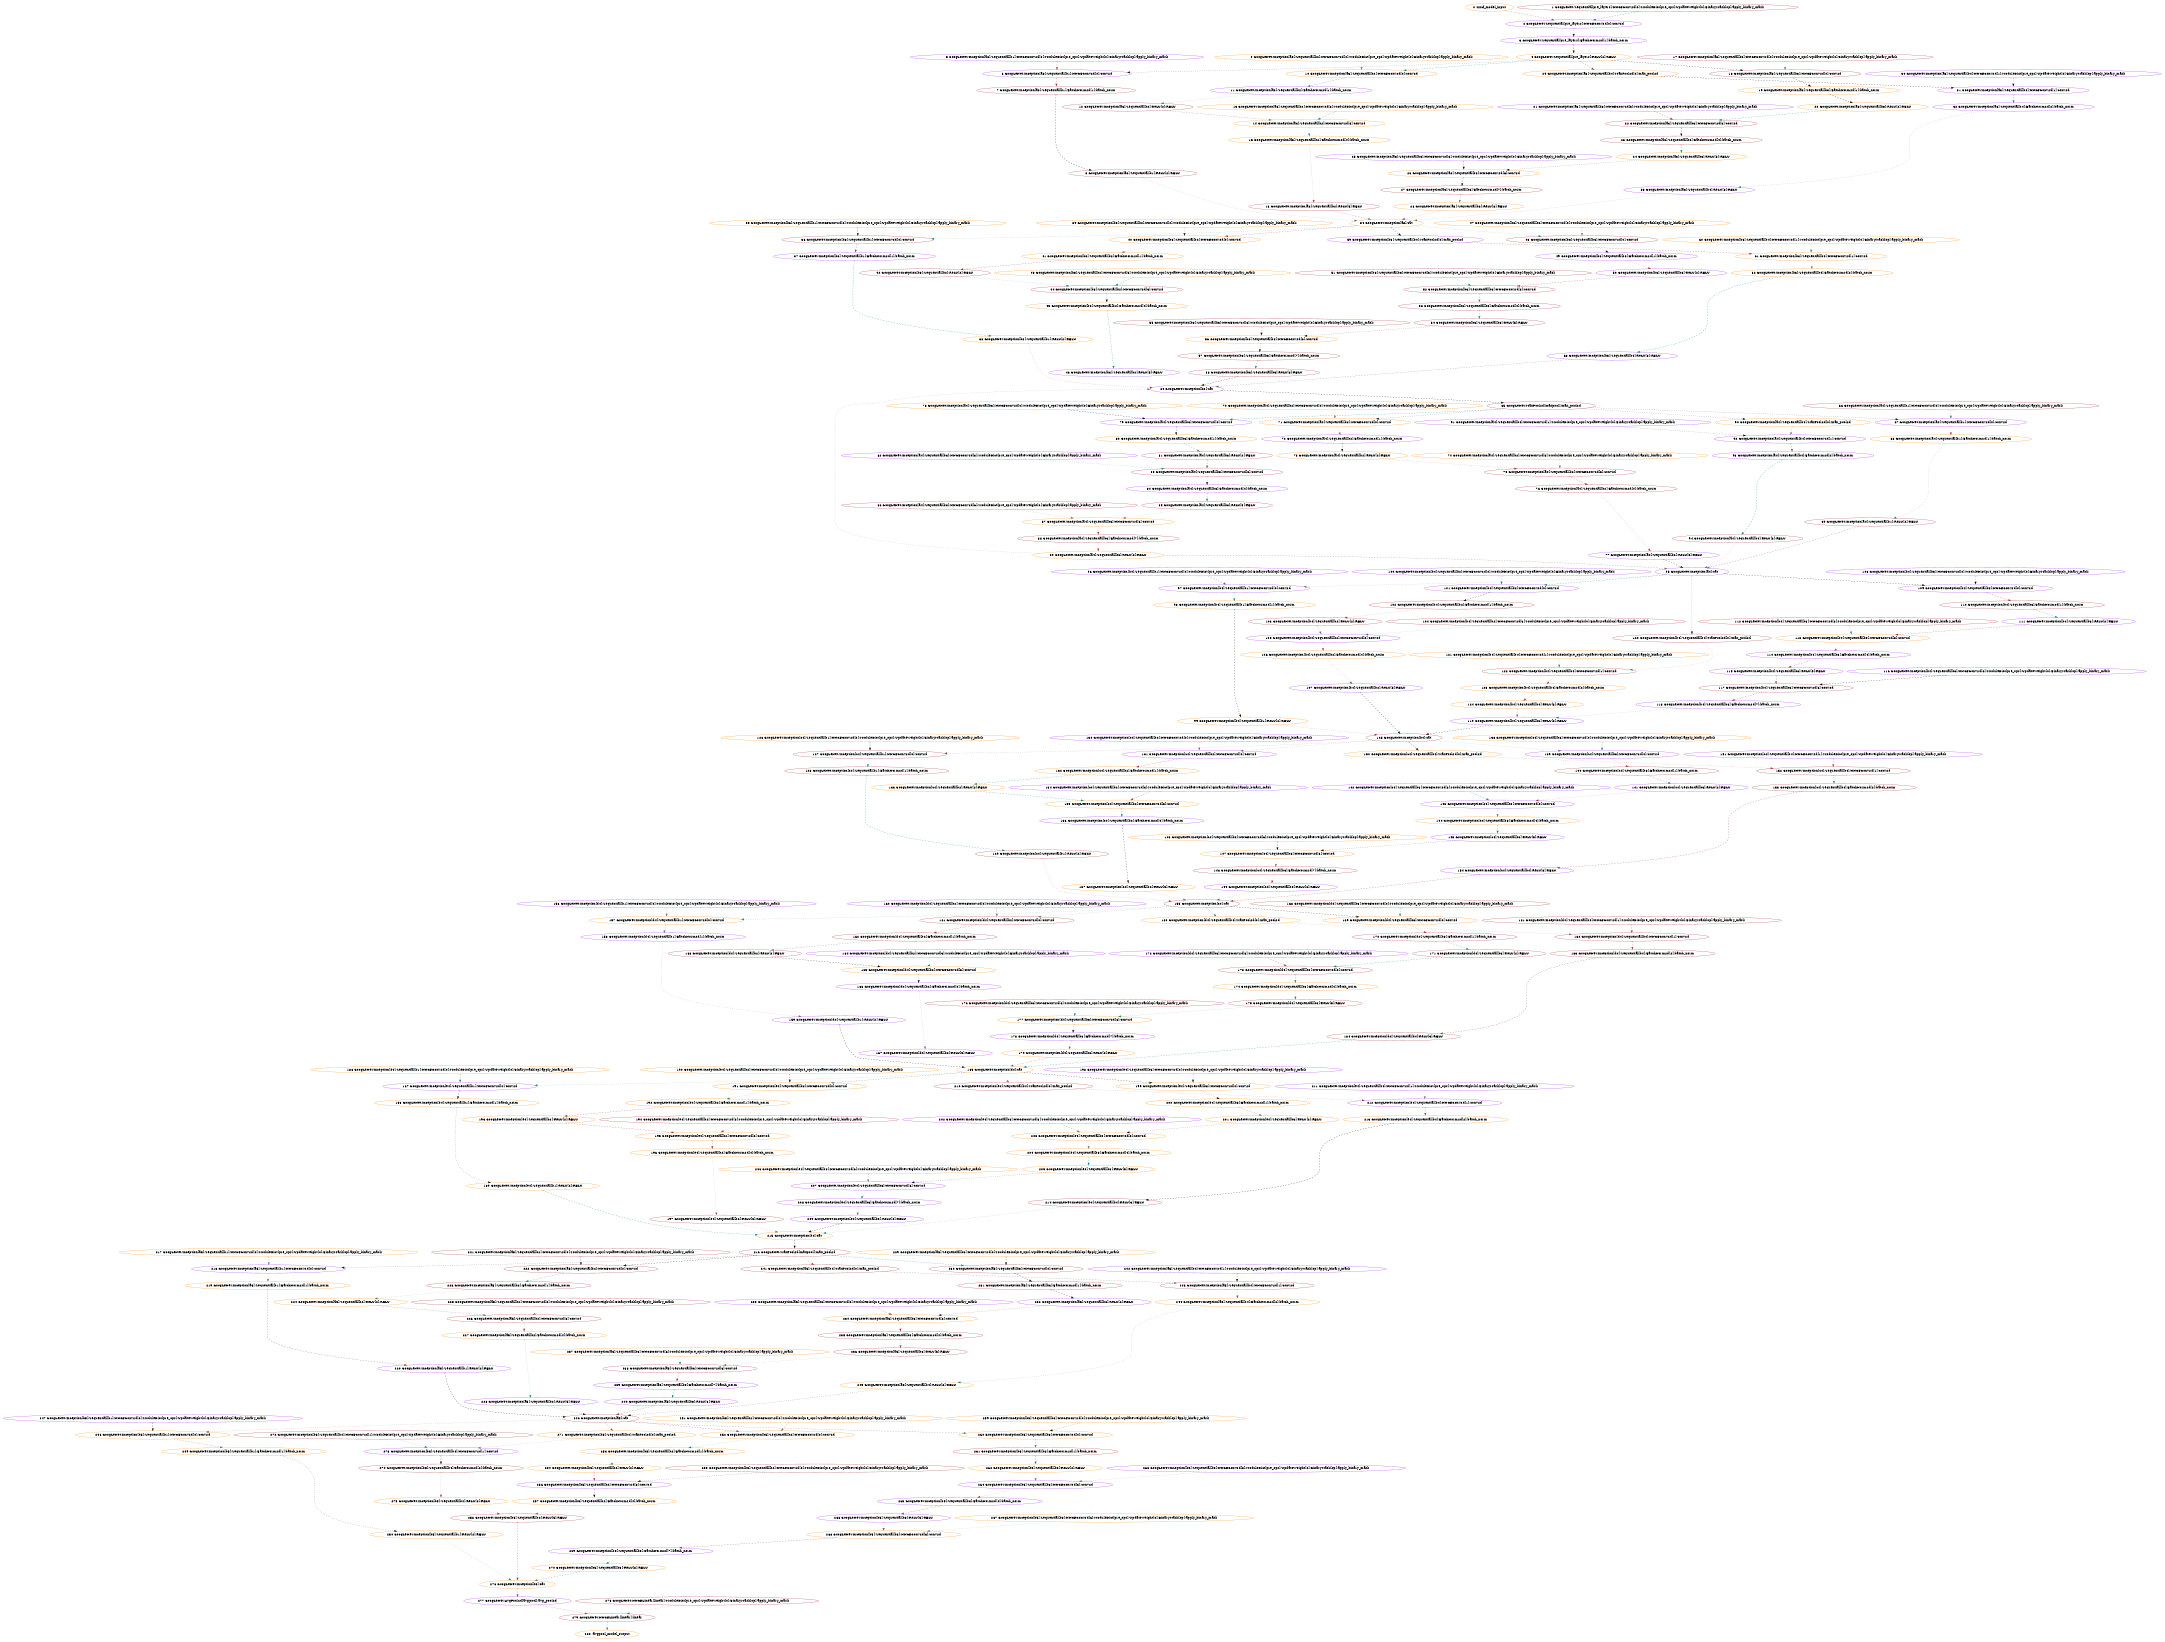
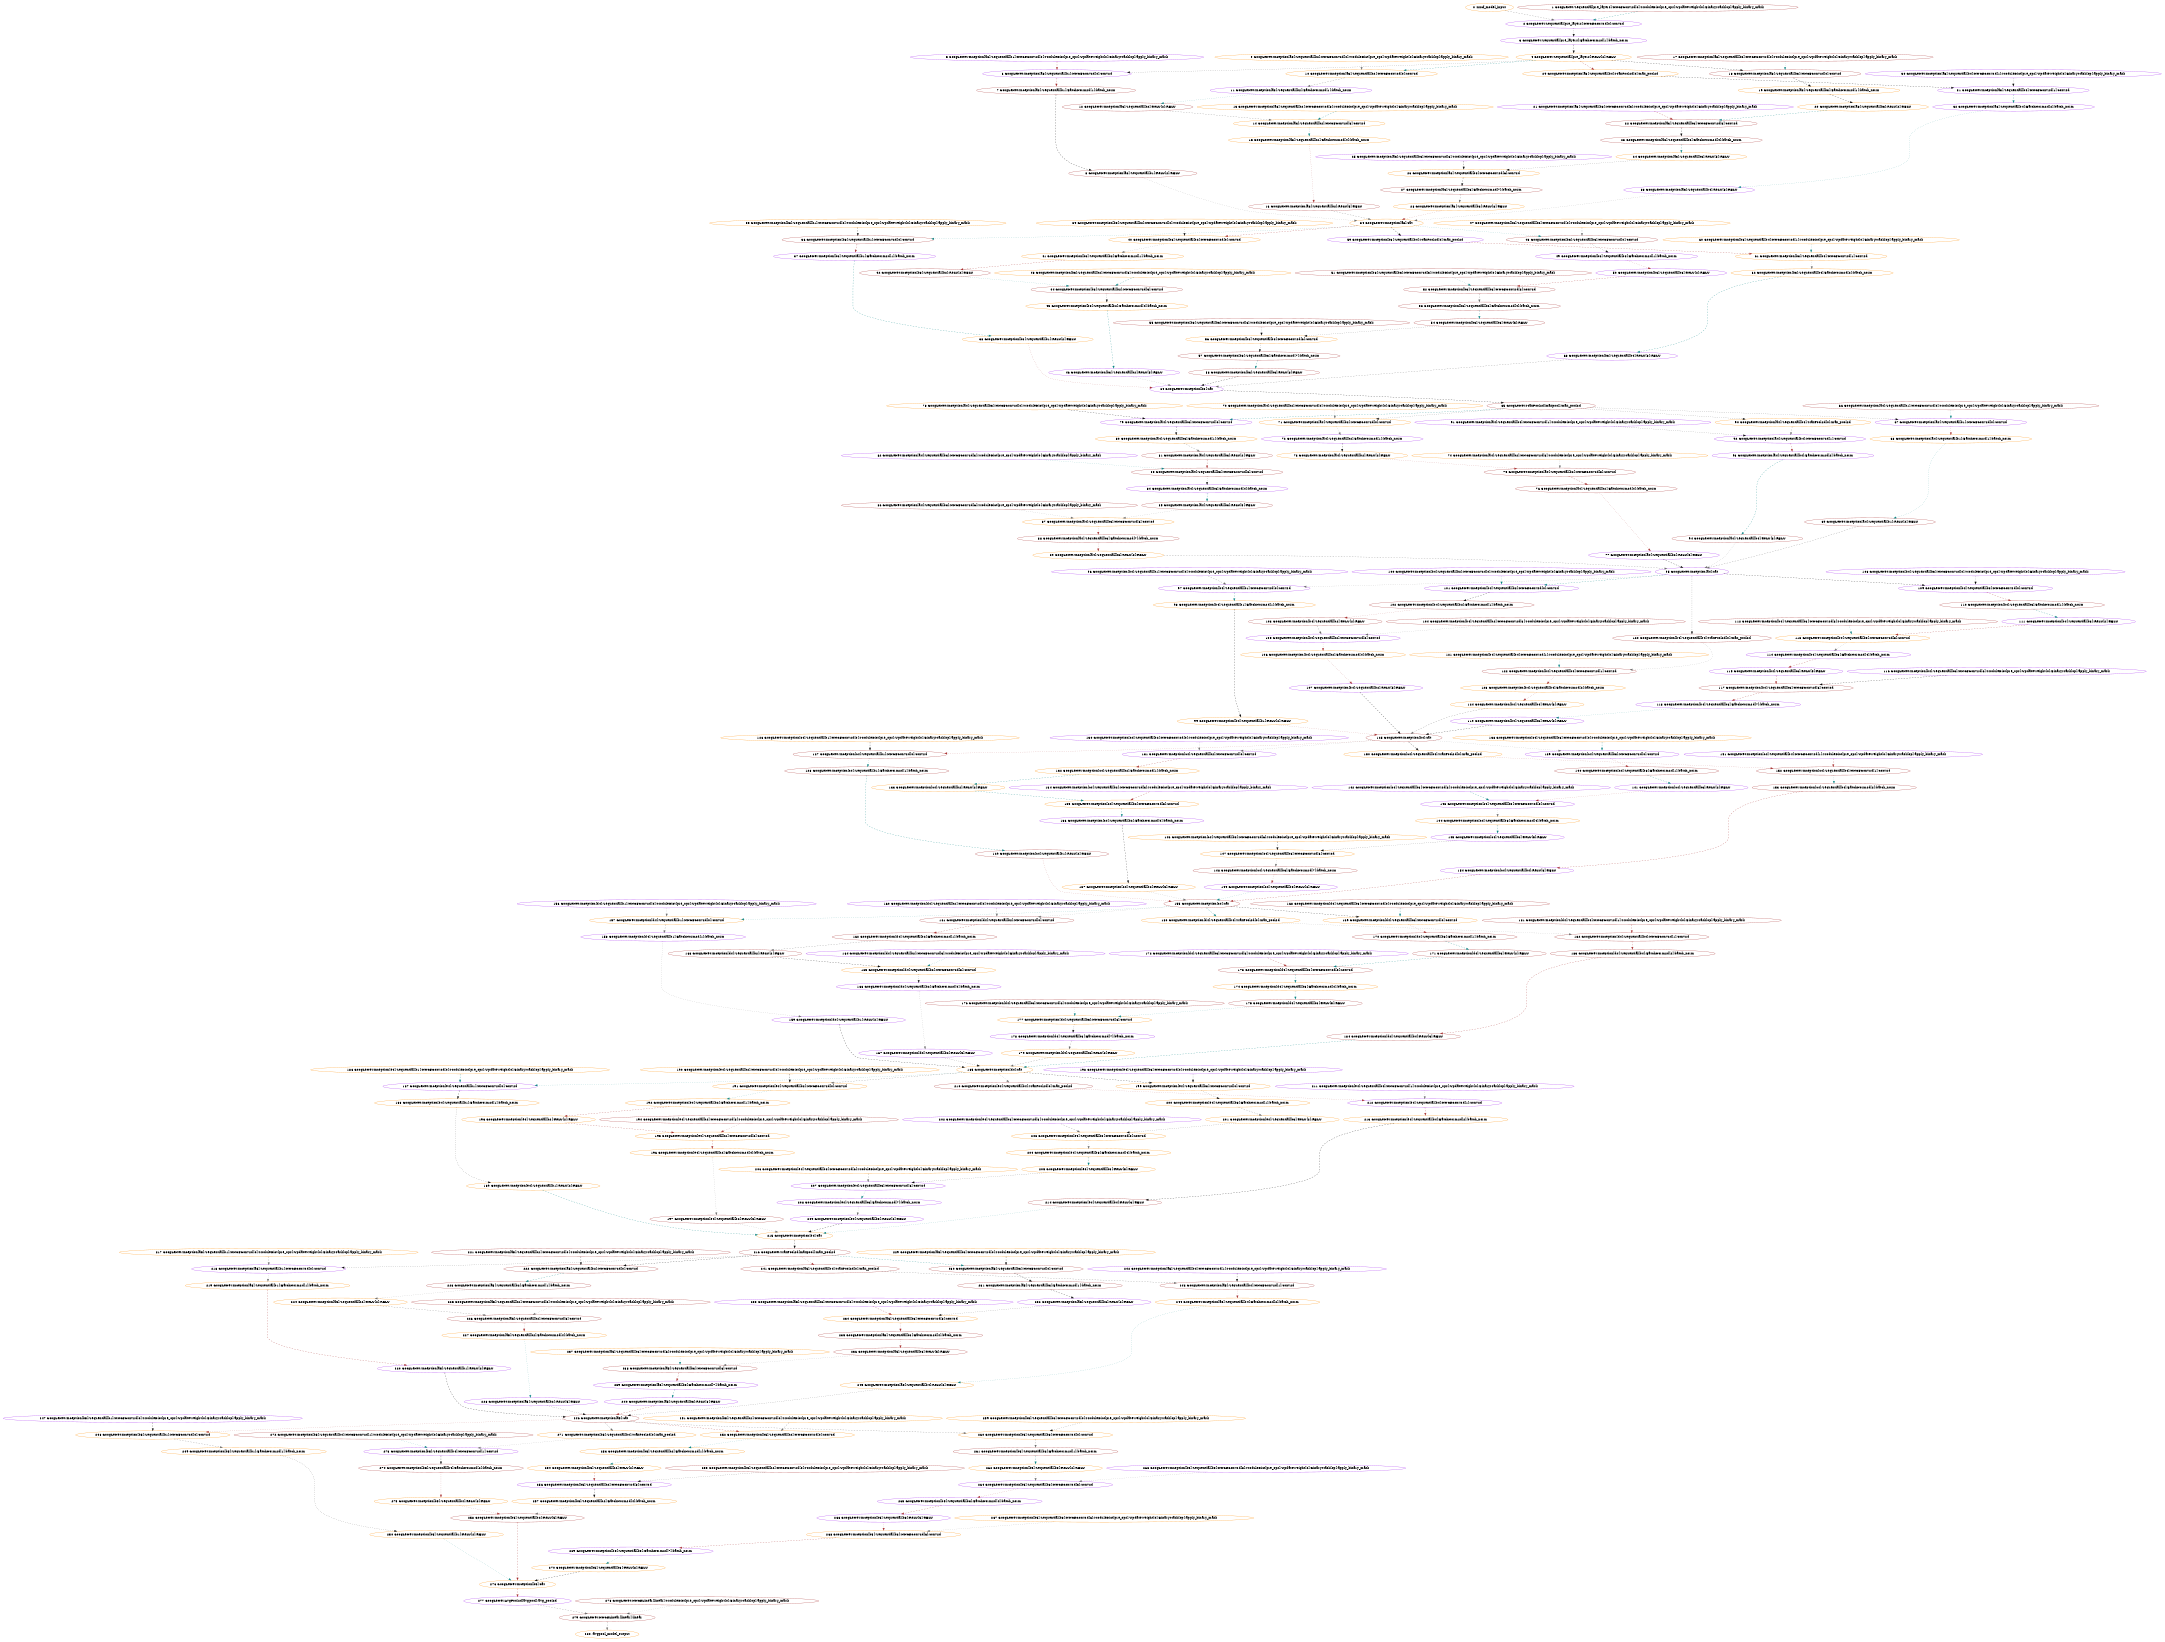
(836, 416) -> (1150, 381)
(1517, 712) -> (1449, 717)
none -> (960, 1061)
(558, 1576) -> (558, 1576)
